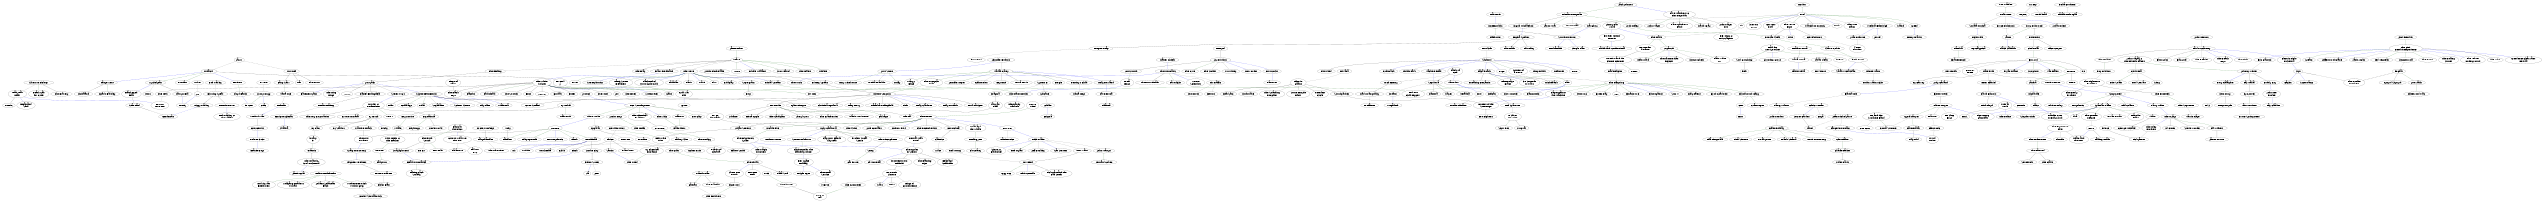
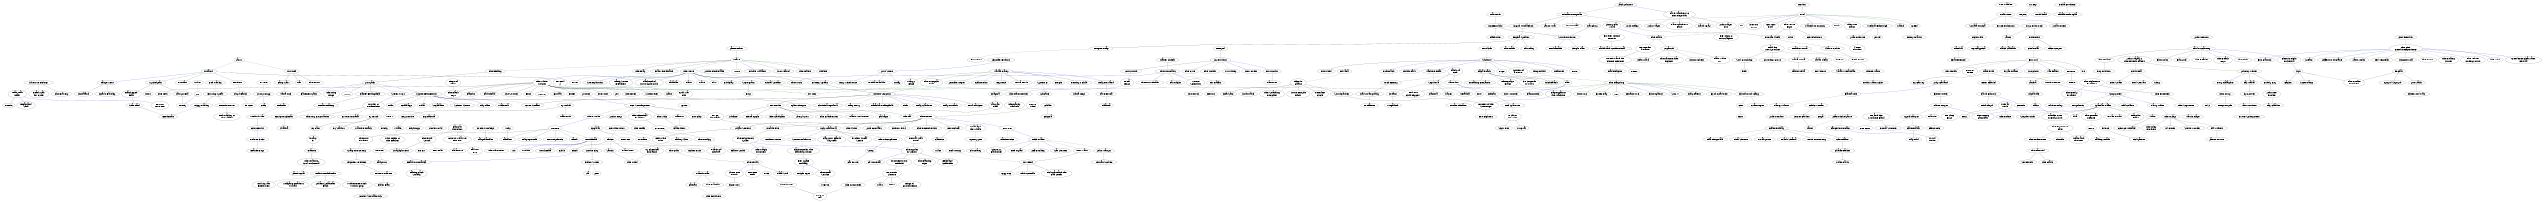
(976, 139) -> (976, 139)
